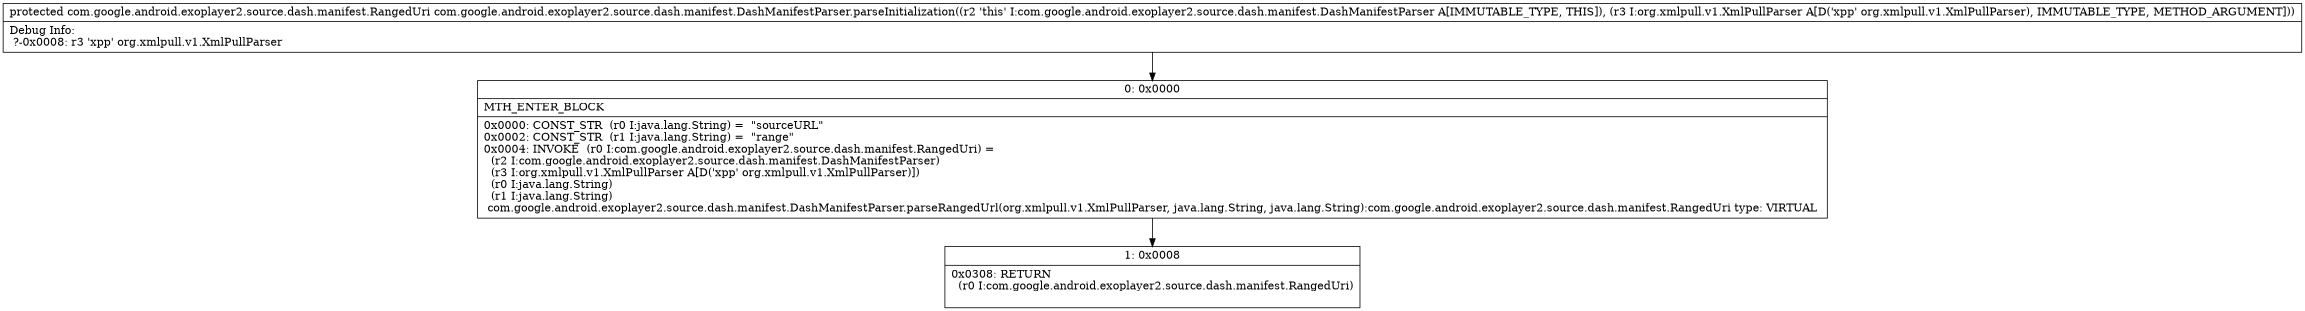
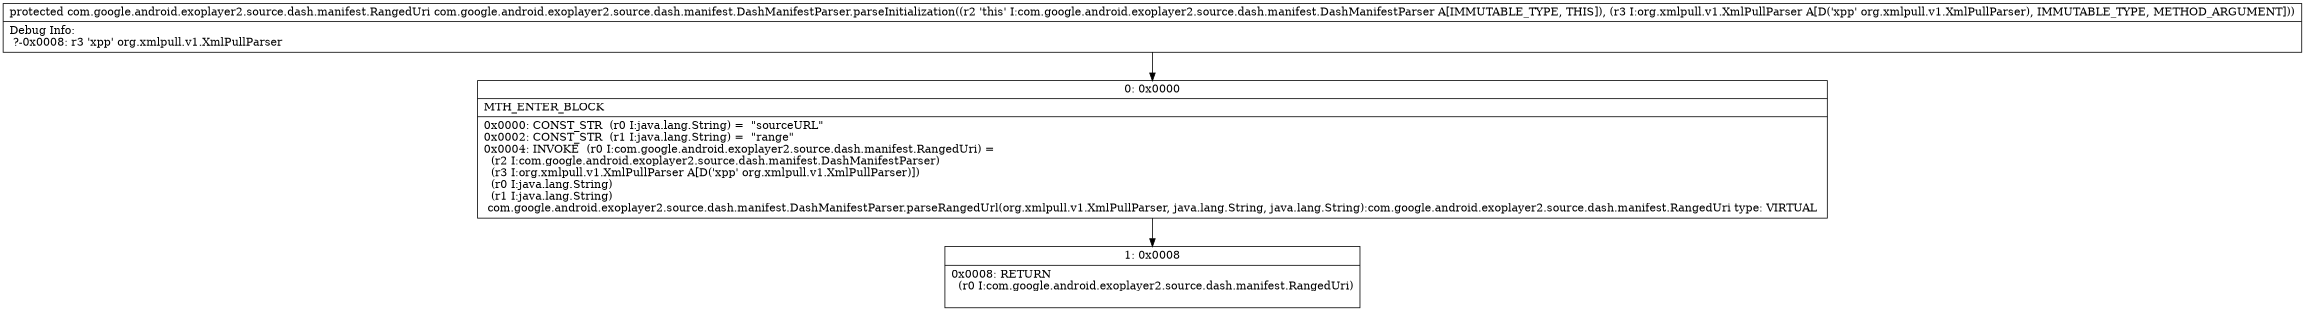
(1005, 274) -> (1005, 274)
